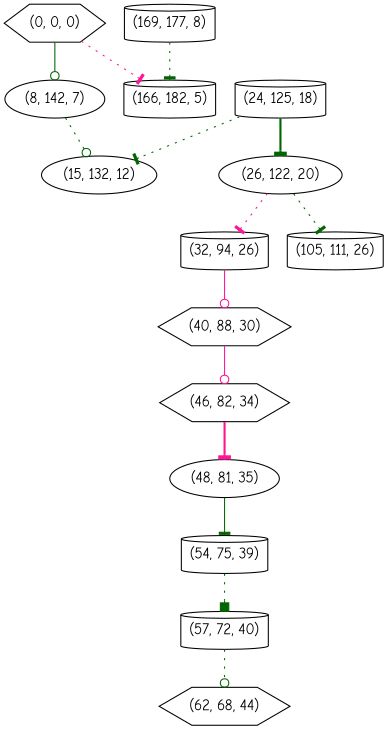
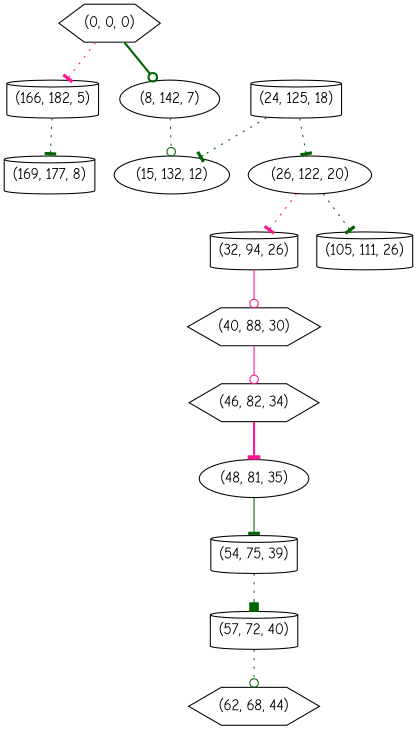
(55, 57) -> (137, 58)
(170, 59) -> (51, 135)
(280, 135) -> (303, 135)
